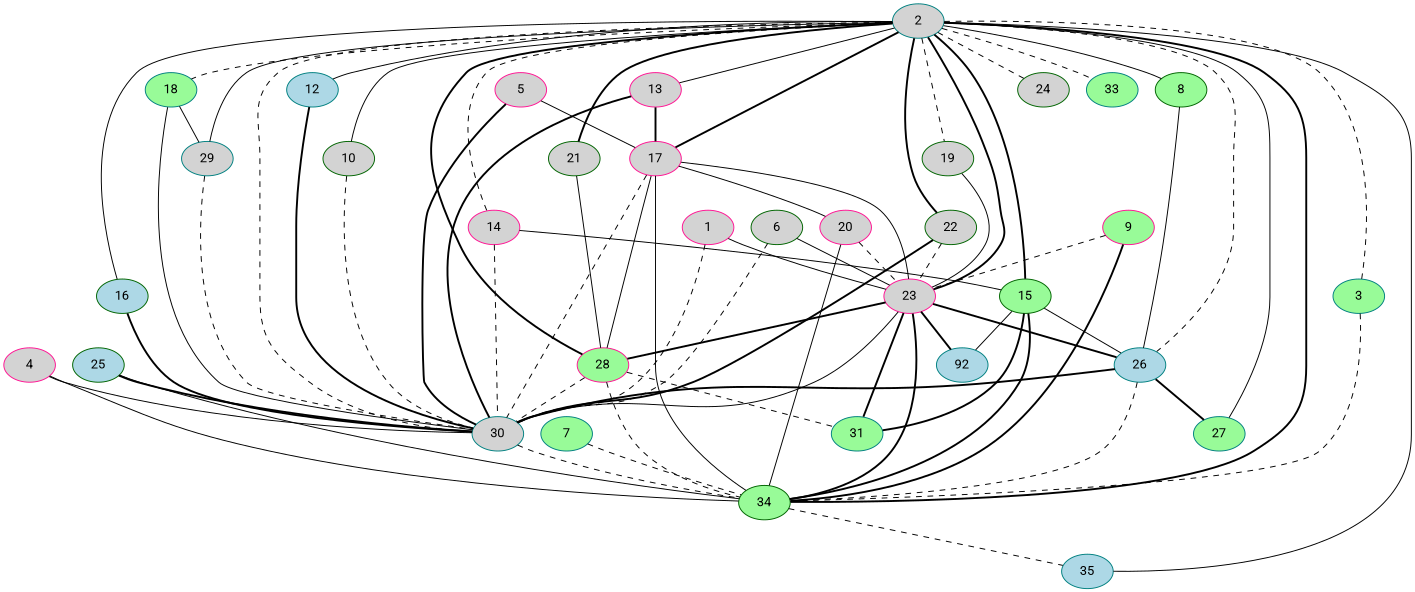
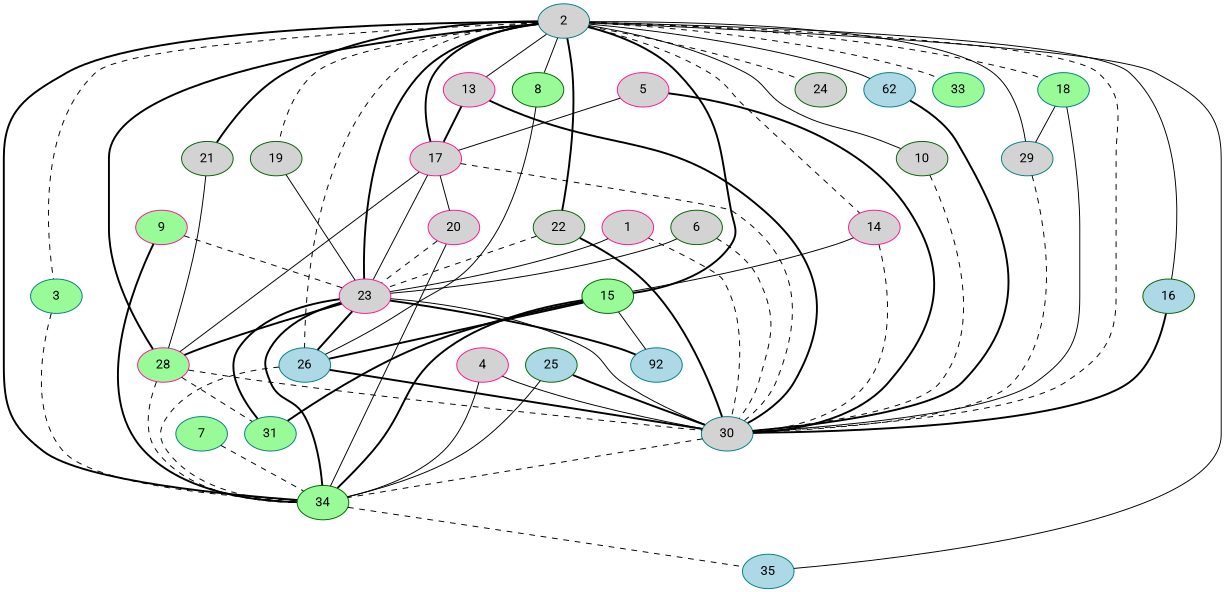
(312, 90) -> (890, 90)
(1079, 328) -> (425, 338)
(656, 342) -> none
(1219, 434) -> none
